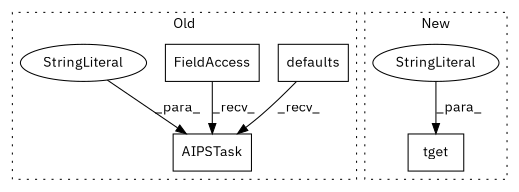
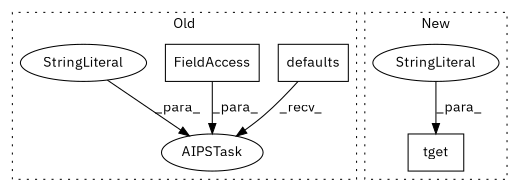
(234, 108) -> (236, 108)
(212, 153) -> (212, 153)
